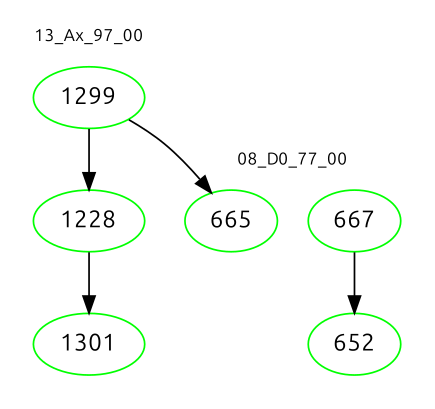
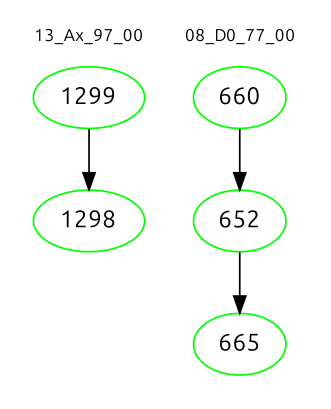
(182, 160) -> (240, 274)
(89, 221) -> (89, 221)
(354, 221) -> (240, 98)
(89, 344) -> none
